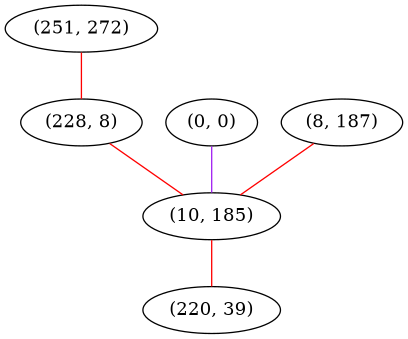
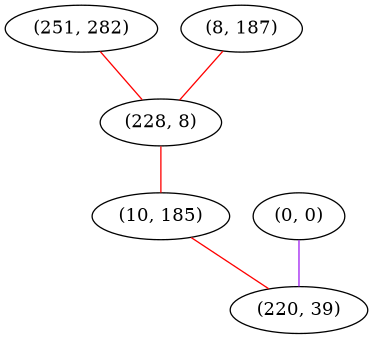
(81, 29) -> (81, 29)
(212, 169) -> (299, 263)
(277, 169) -> (201, 76)
